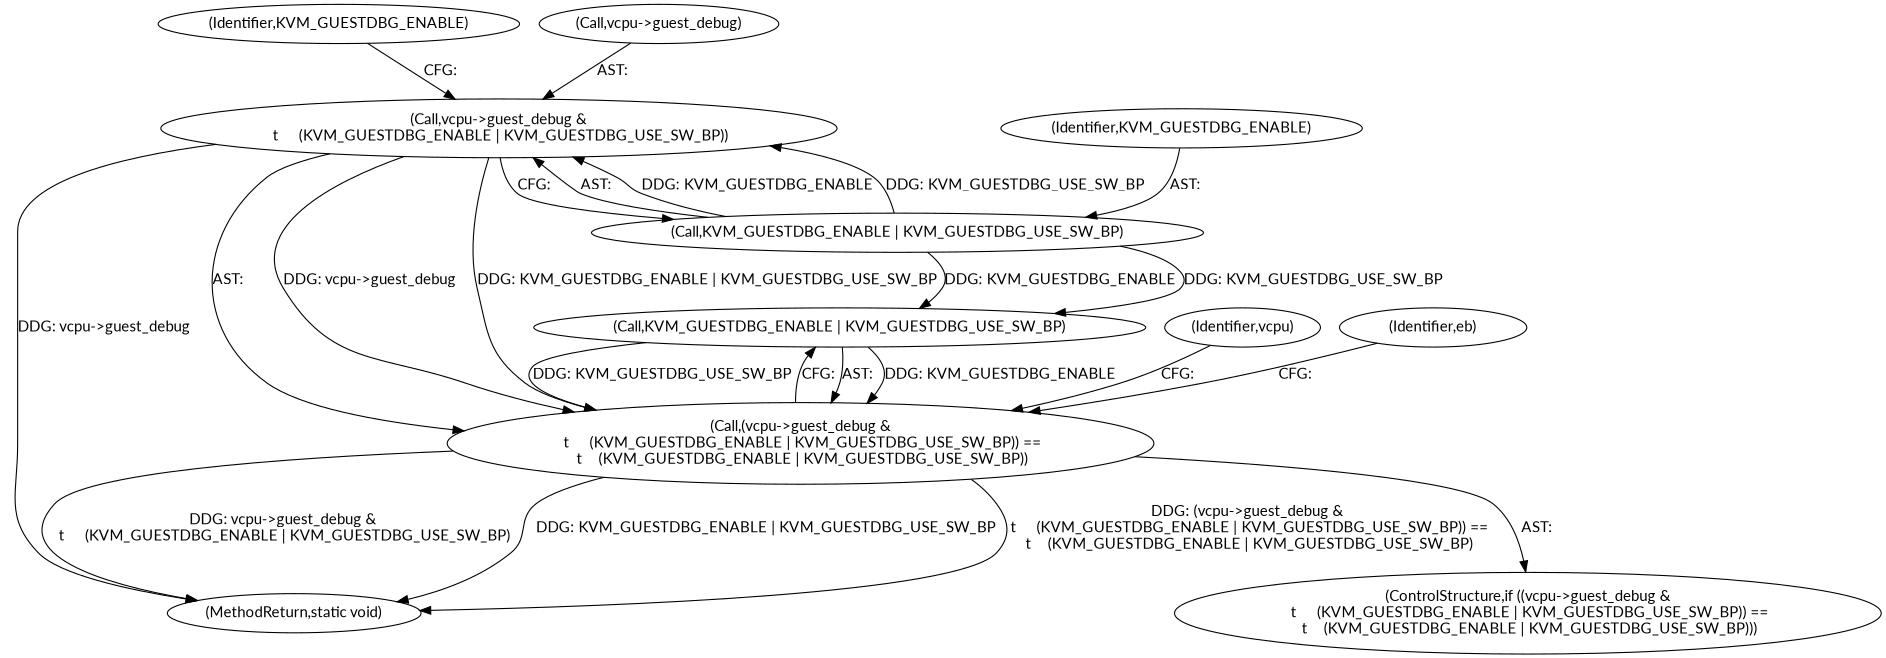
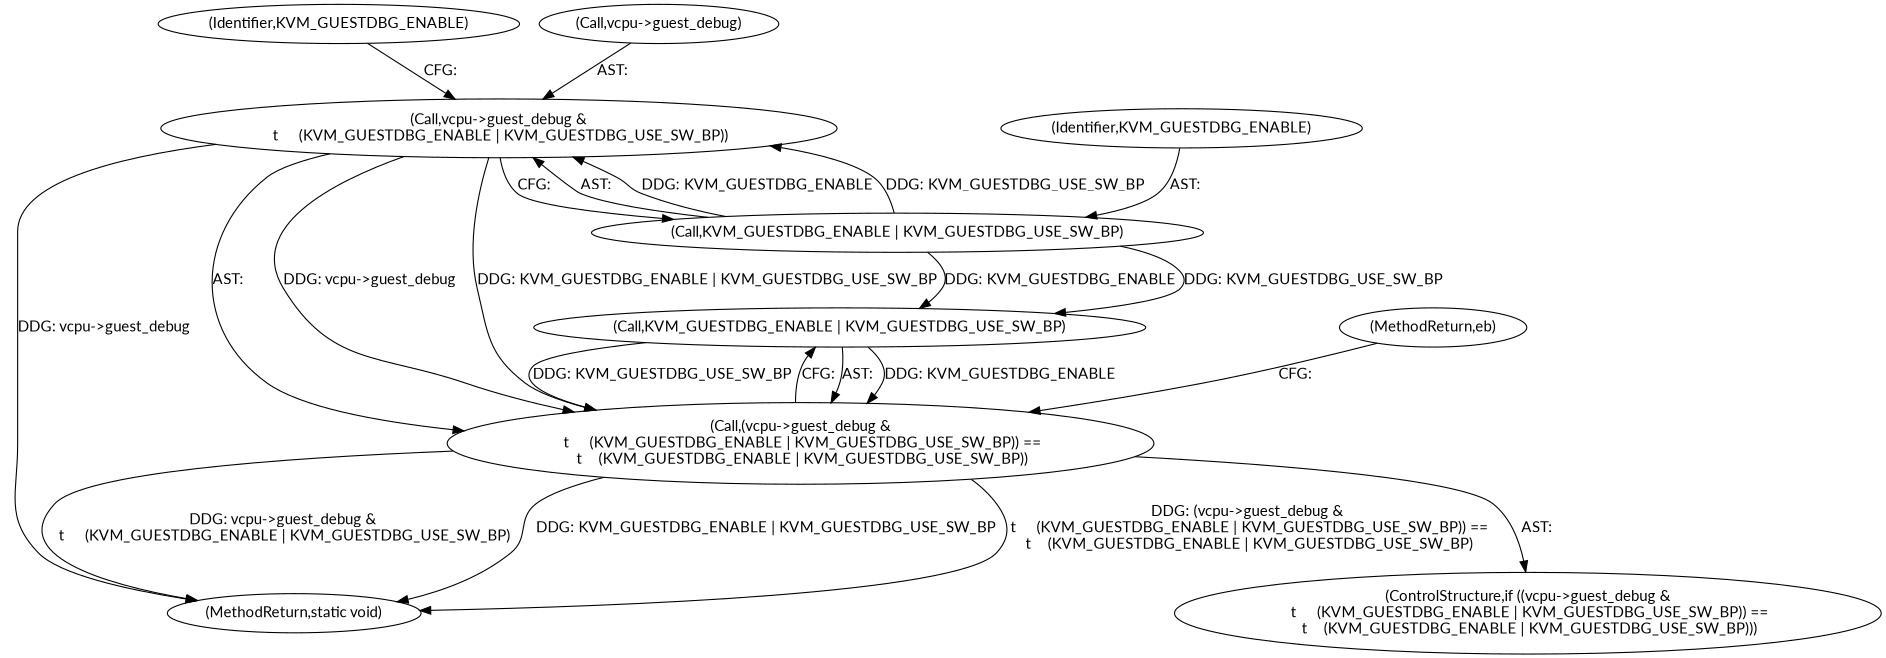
(1243, 327) -> none
(1433, 327) -> (1433, 327)
